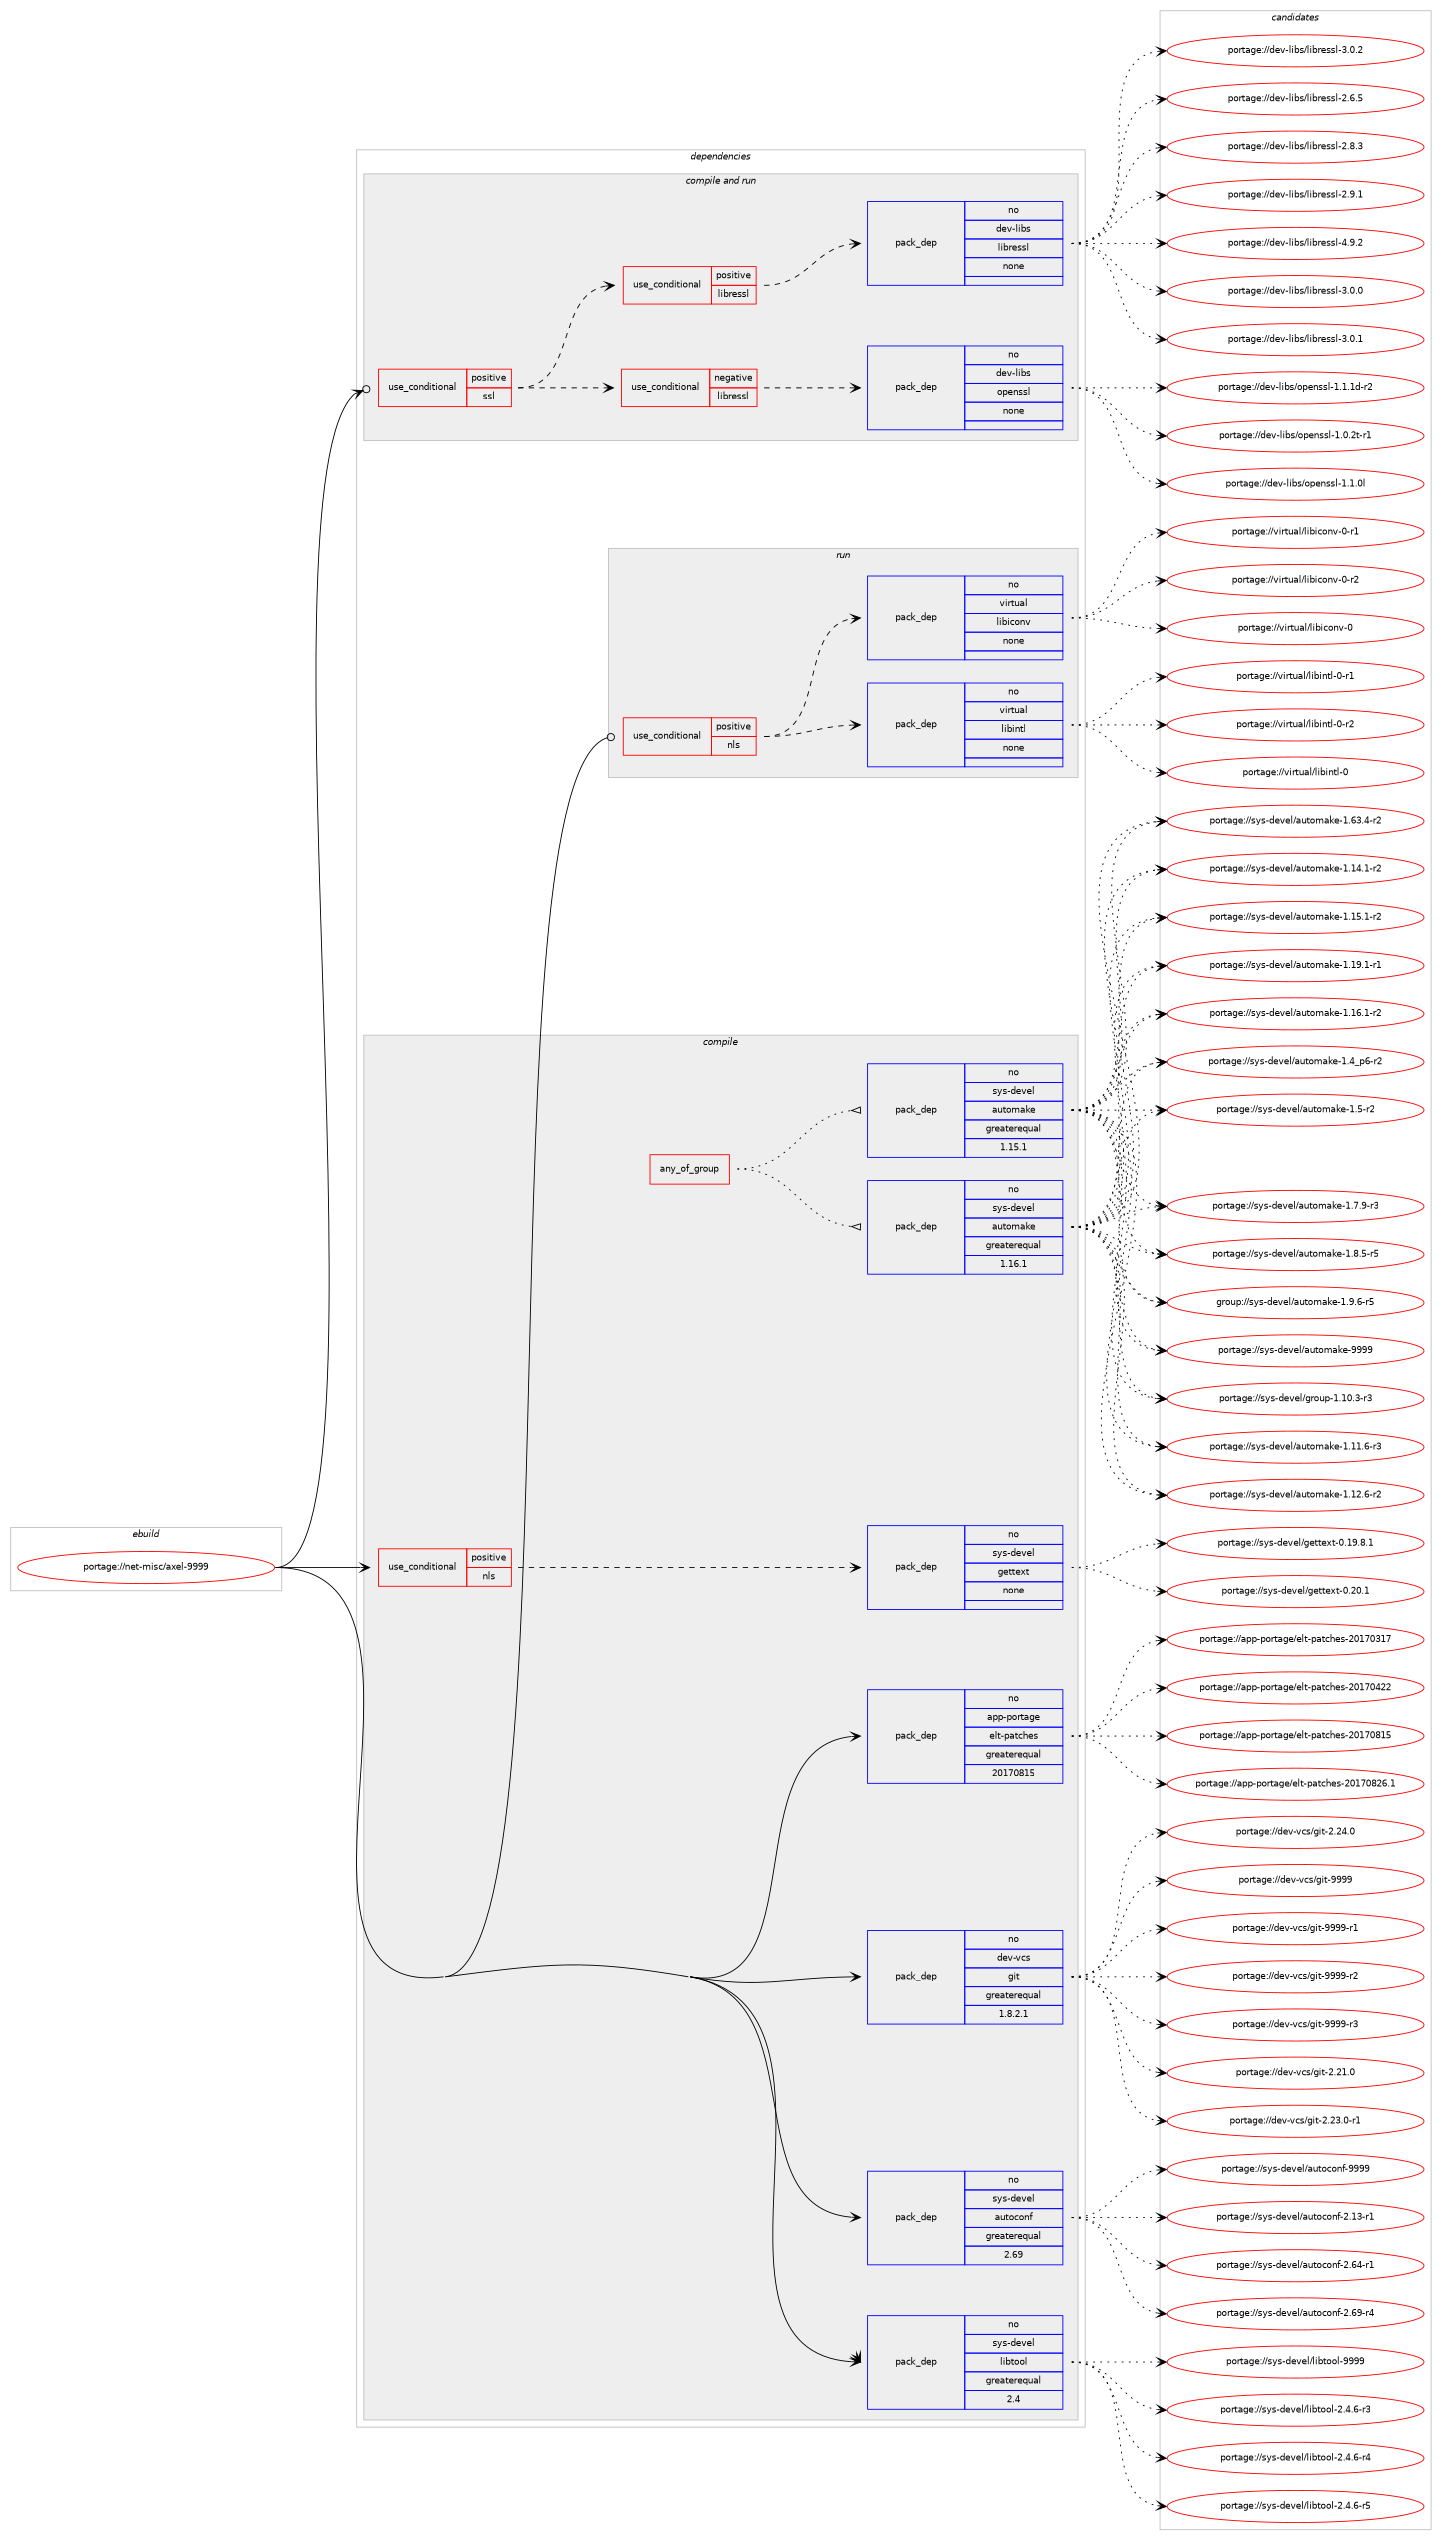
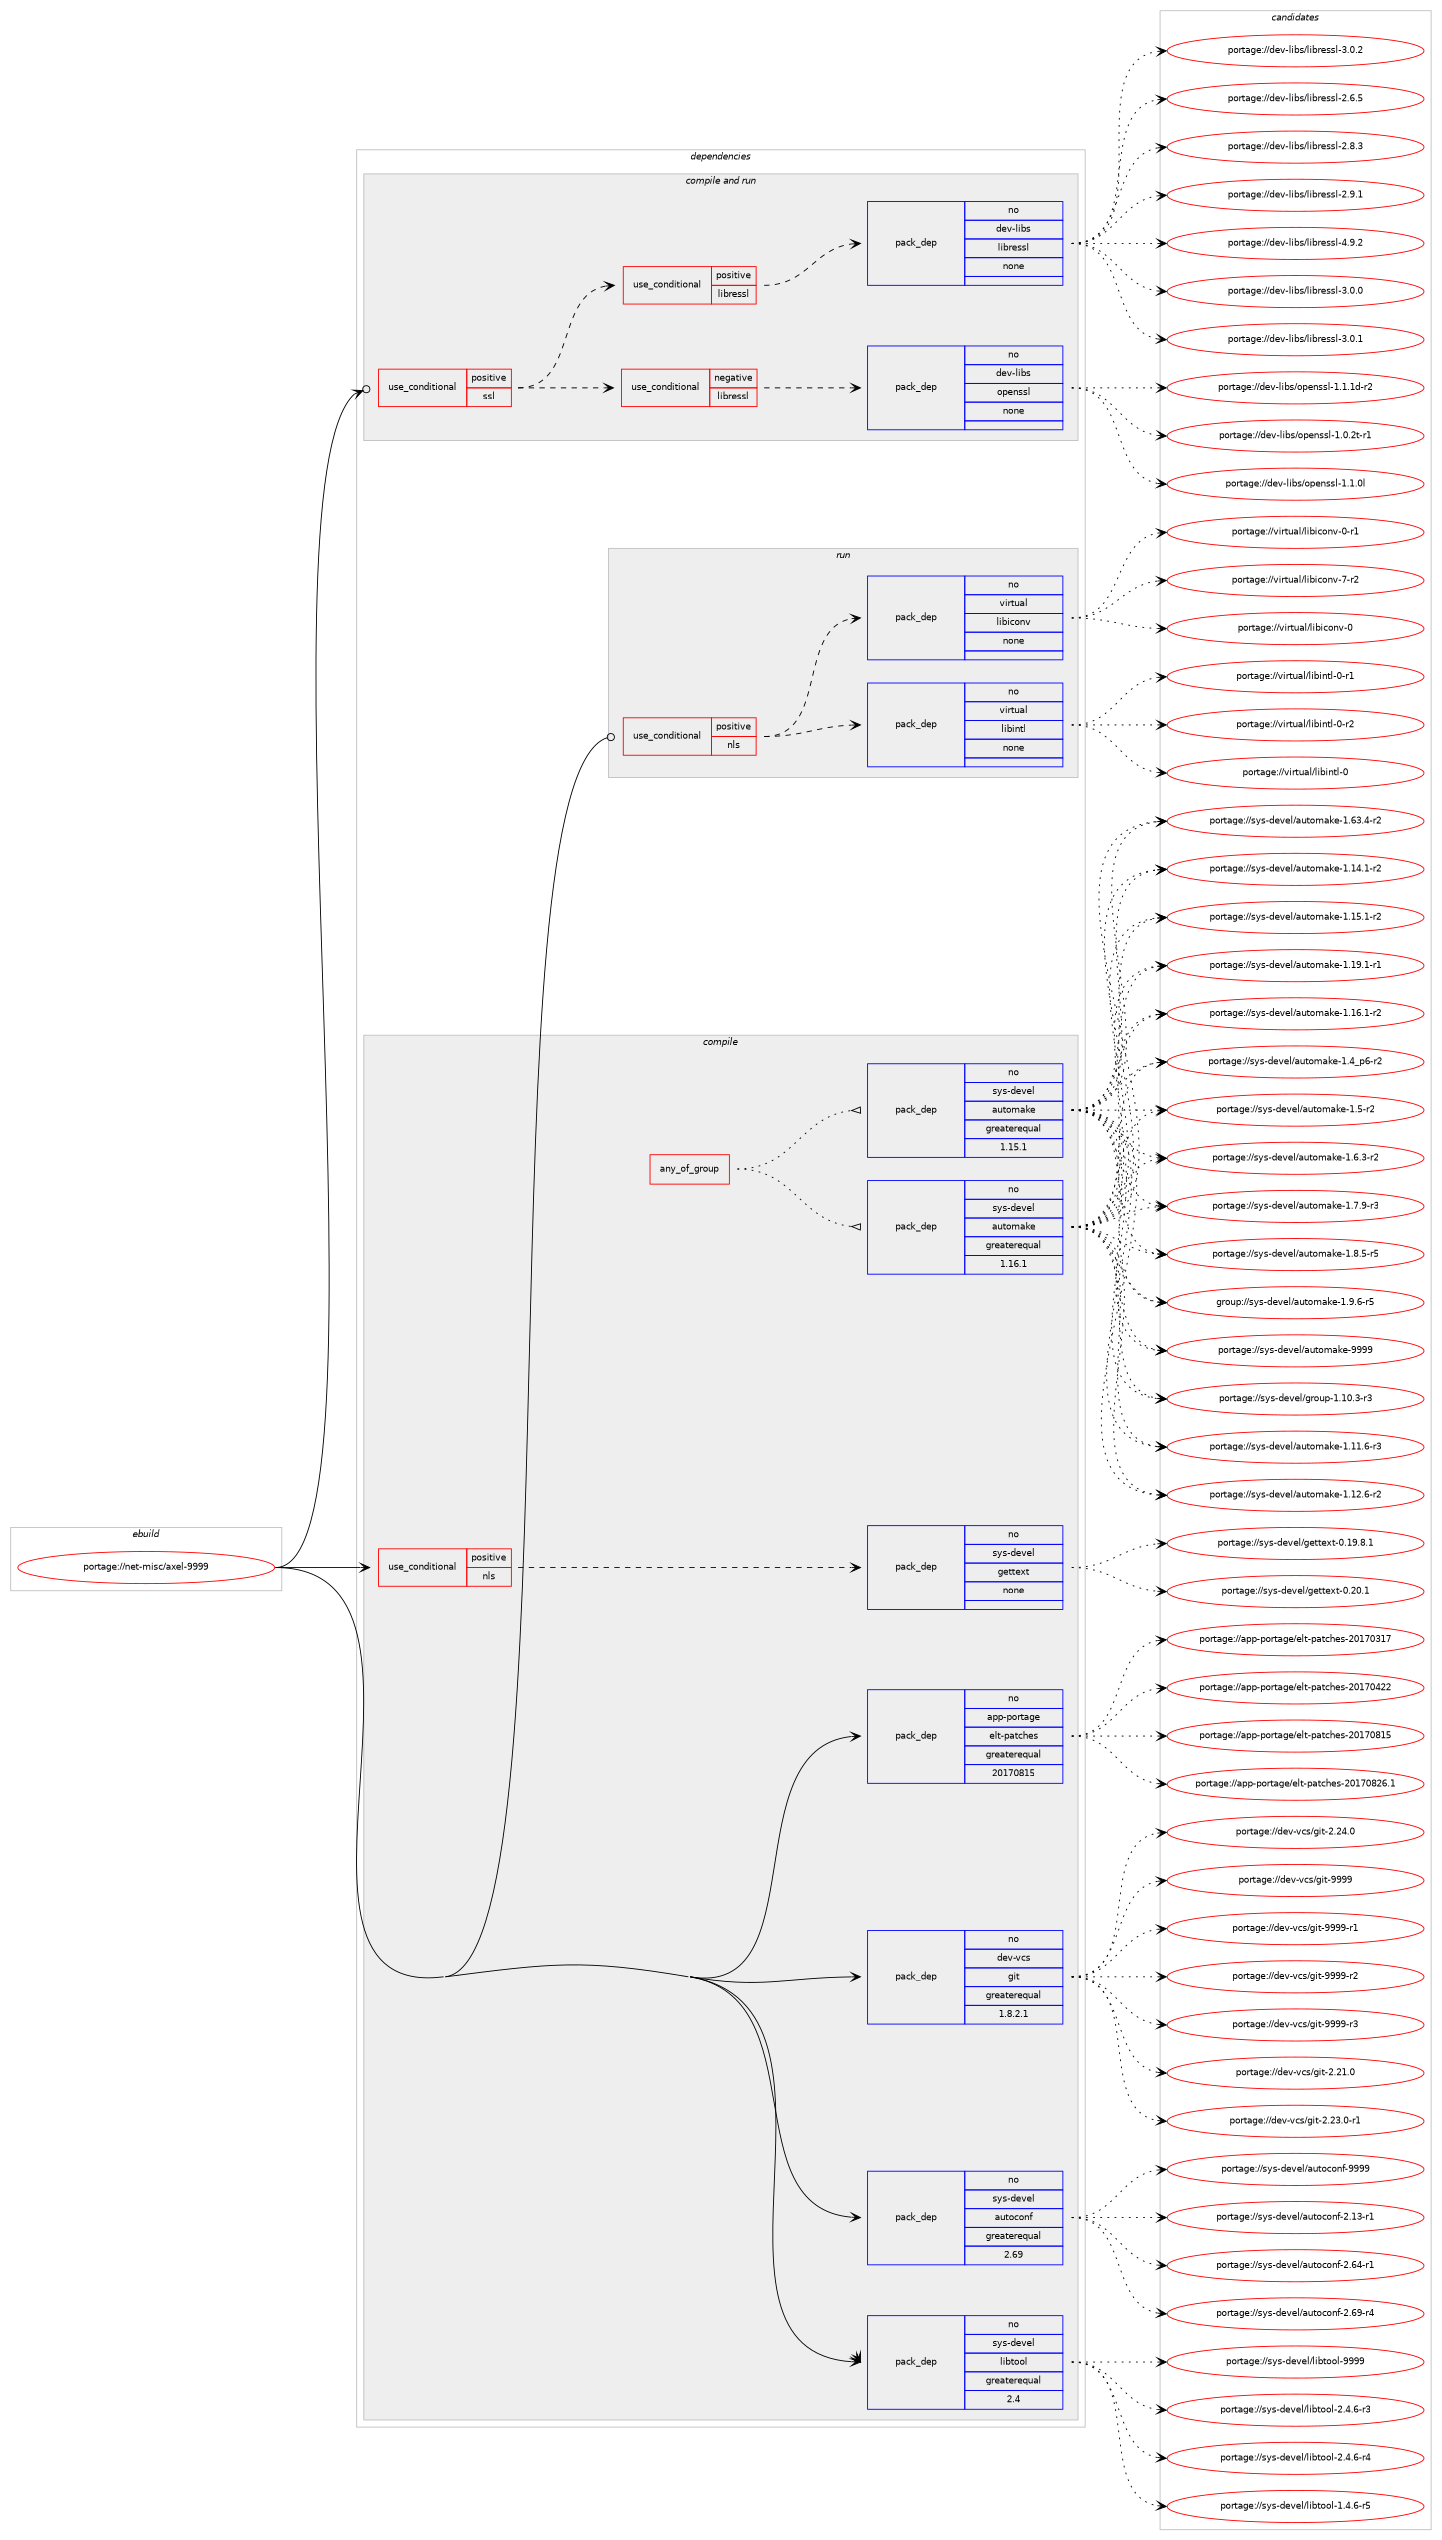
(1296, 580) -> (1296, 580)
none -> (1296, 1158)
(1296, 2506) -> (1296, 2506)
